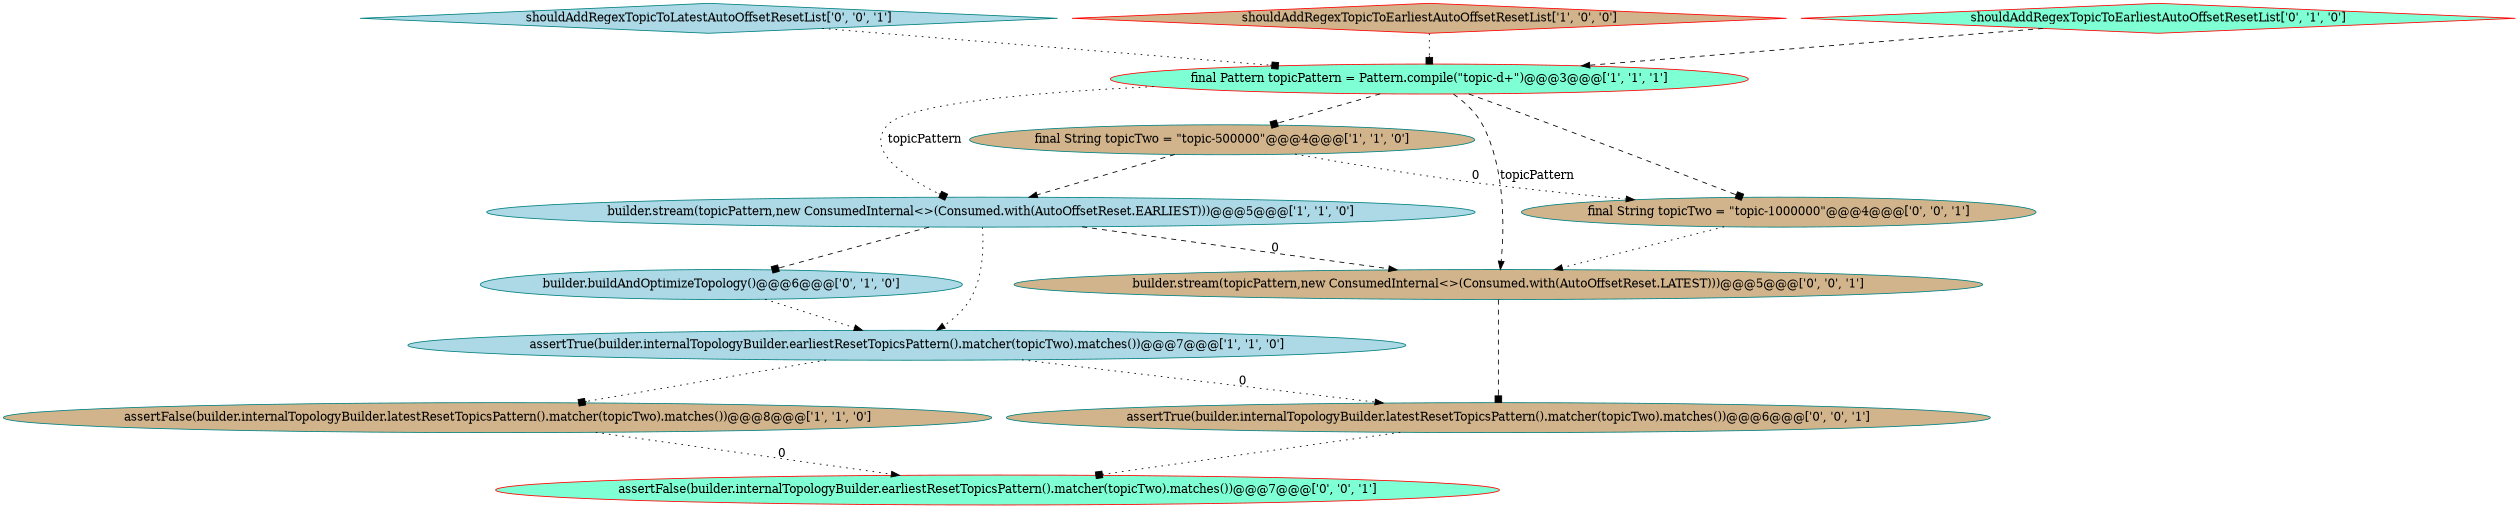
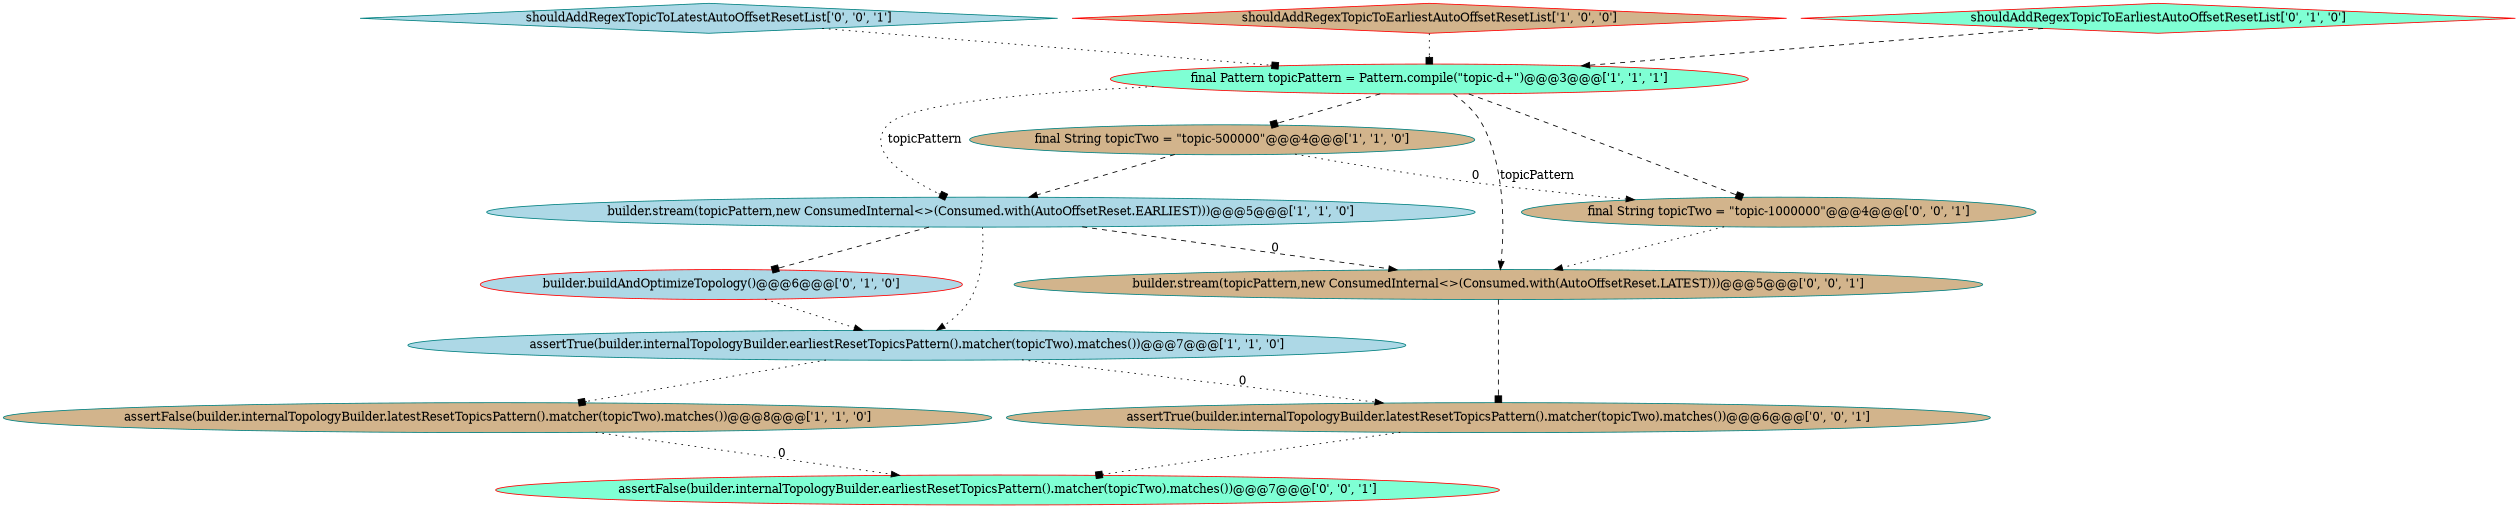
(721, 285) -> (721, 285)
